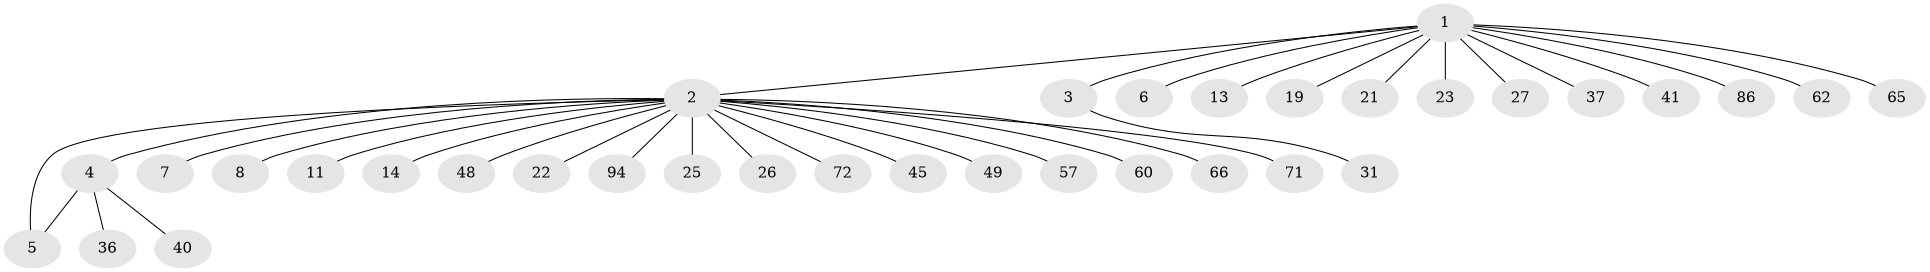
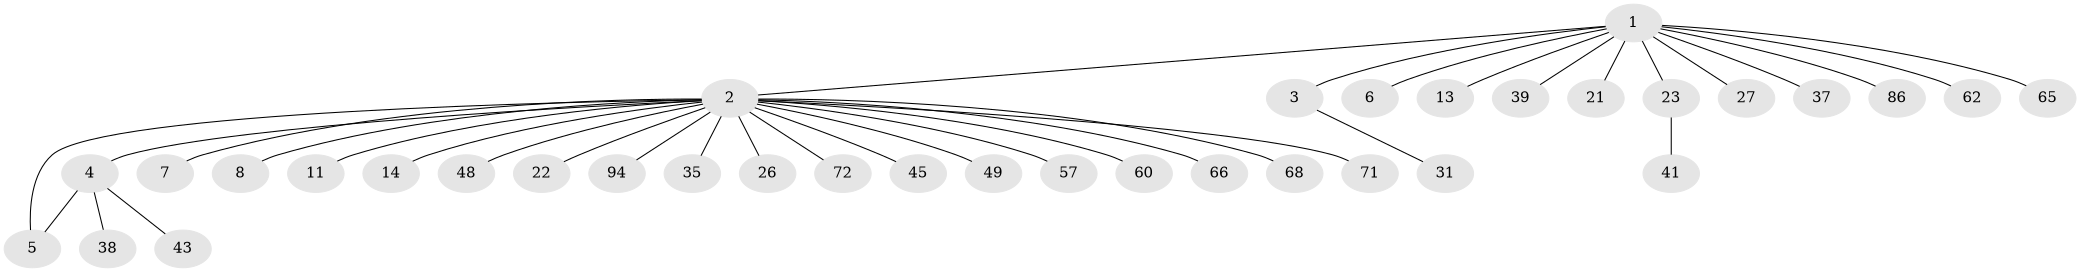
(1561, 55) -> (1671, 136)
(1295, 98) -> (1521, 98)
(692, 174) -> (692, 174)
none -> (1295, 174)
(108, 249) -> (108, 249)
(183, 249) -> (183, 249)
